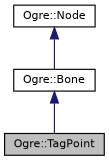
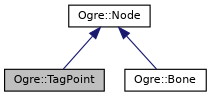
(54, 118) -> (78, 53)
